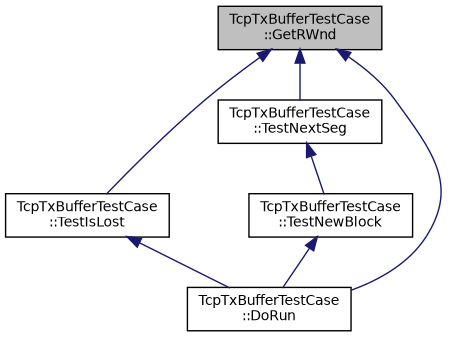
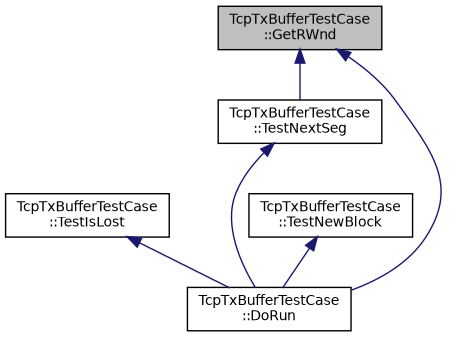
(180, 122) -> none
(318, 175) -> (232, 218)
